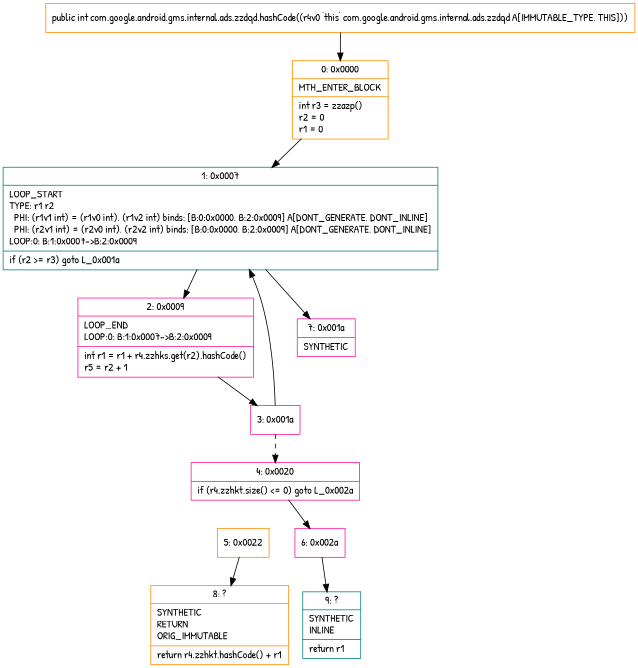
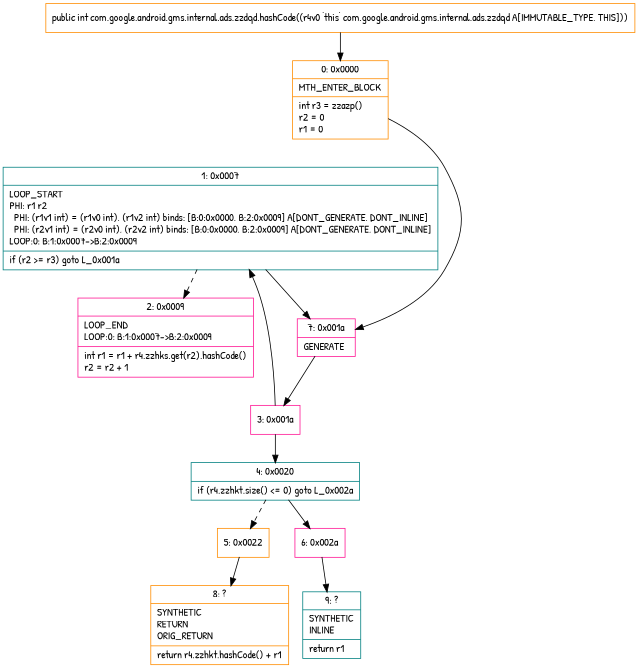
(290, 150) -> (460, 232)
(33, 206) -> (30, 206)
(192, 280) -> (192, 280)
(326, 347) -> (324, 347)
(106, 367) -> (107, 367)
(234, 389) -> (302, 377)
(275, 445) -> (275, 445)
(275, 481) -> (275, 481)
none -> (260, 511)
(193, 636) -> (185, 636)
